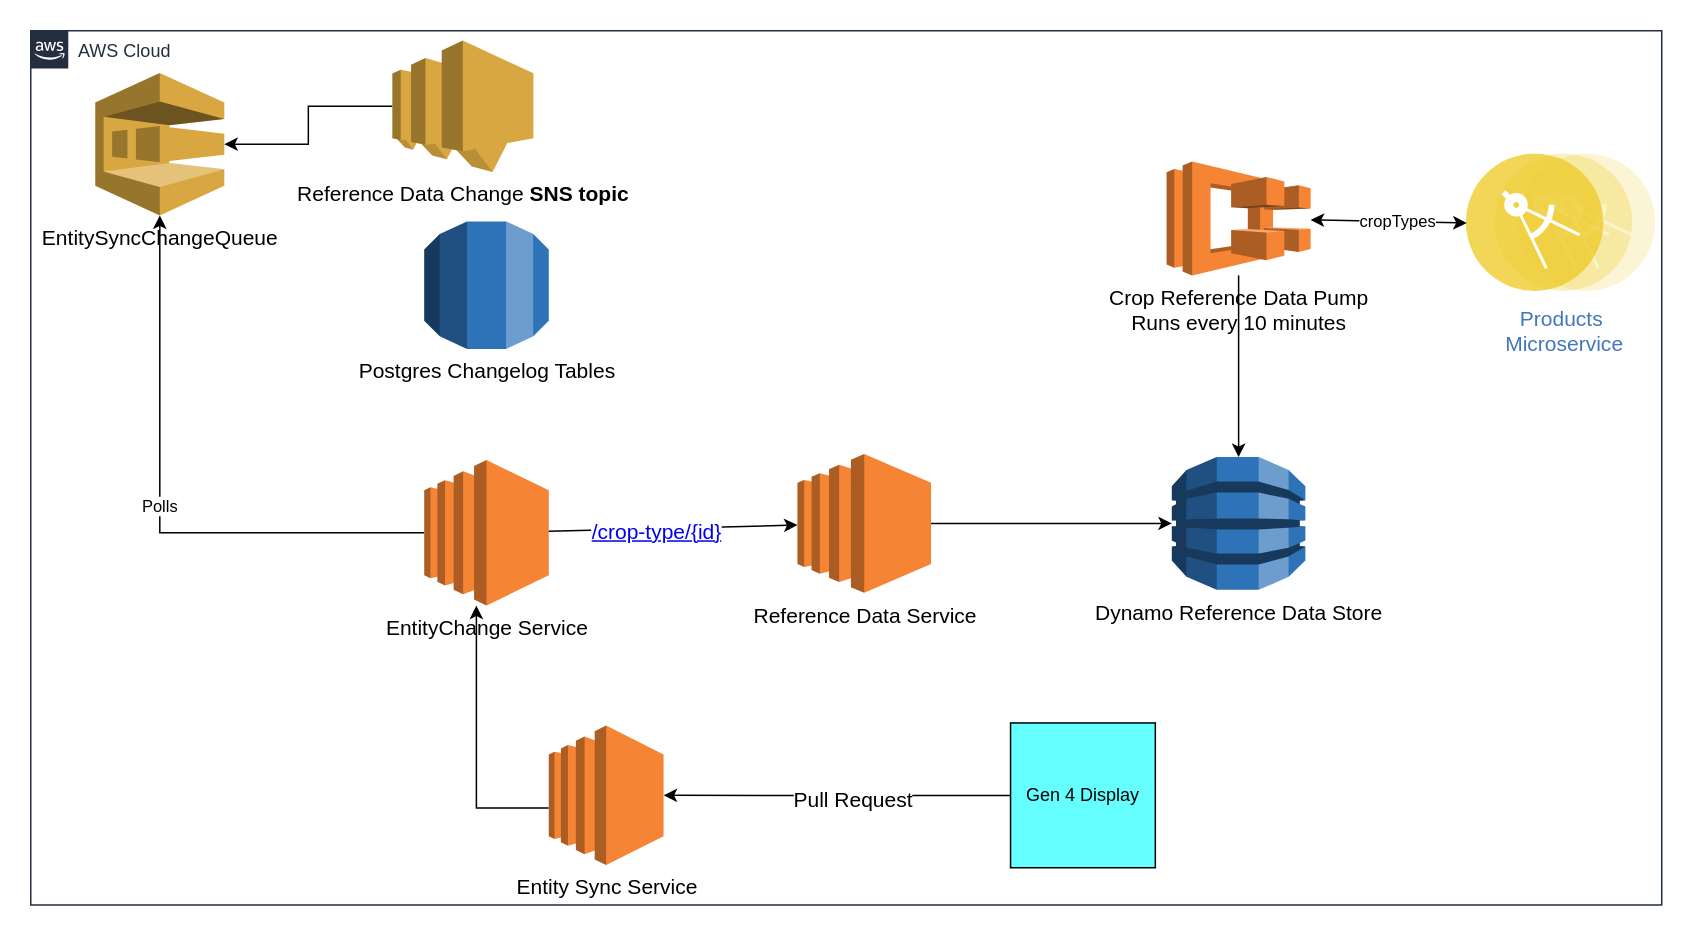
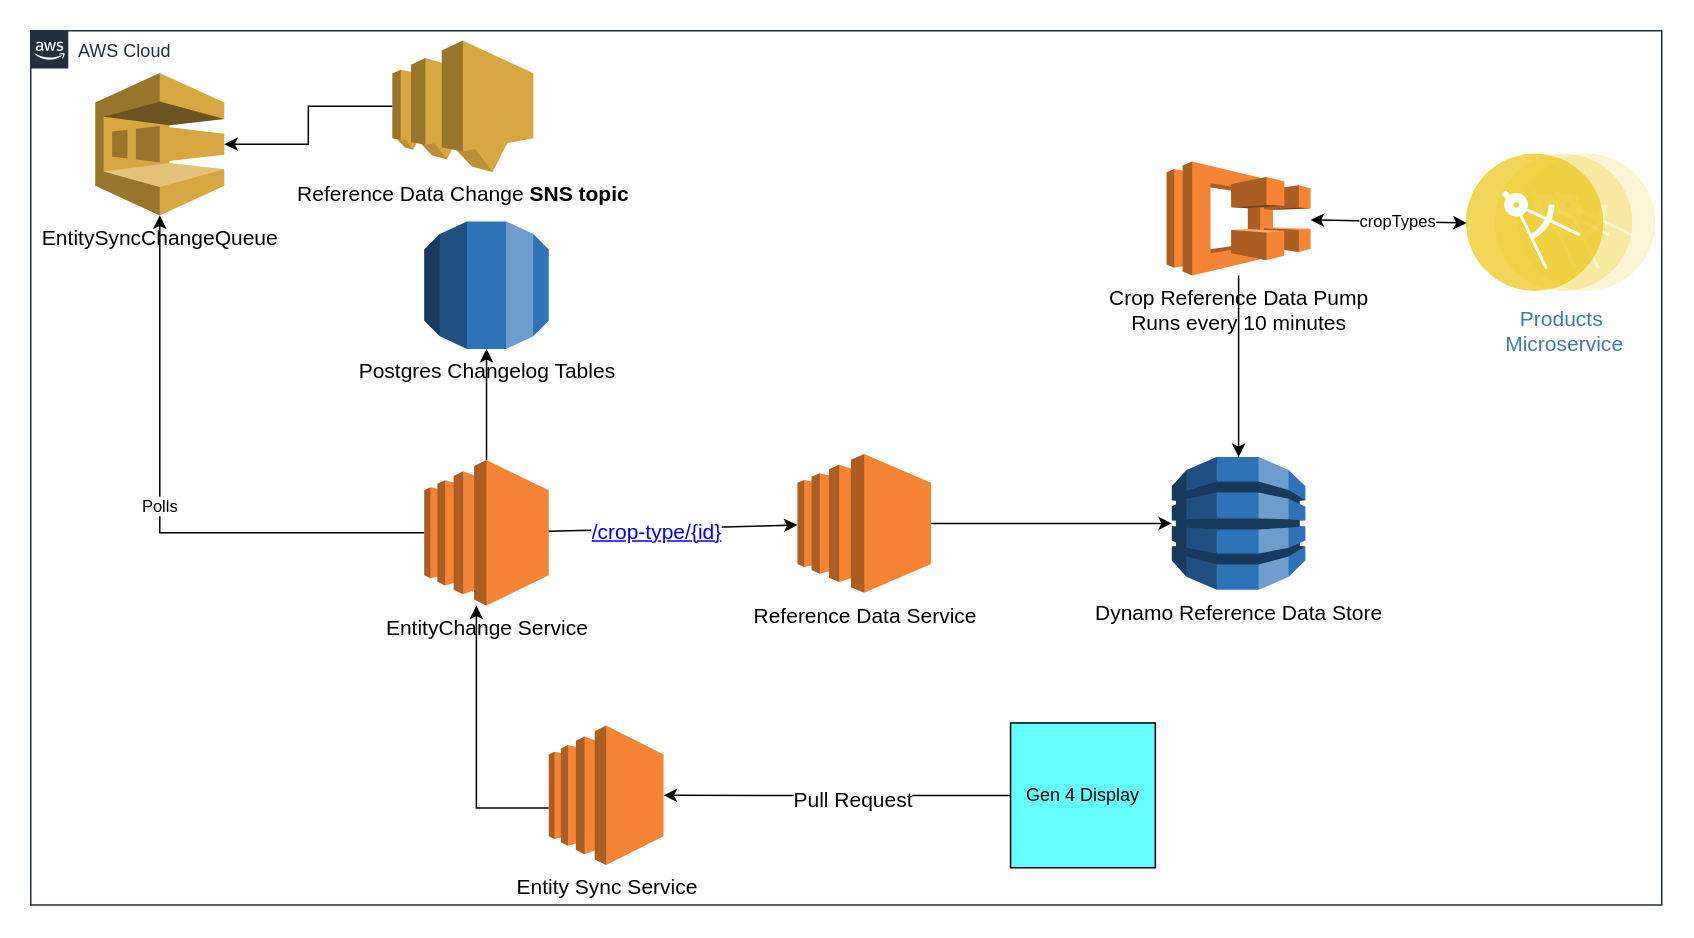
none -> (486, 410)
